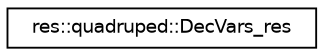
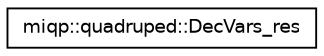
(162, 28) -> (162, 28)
